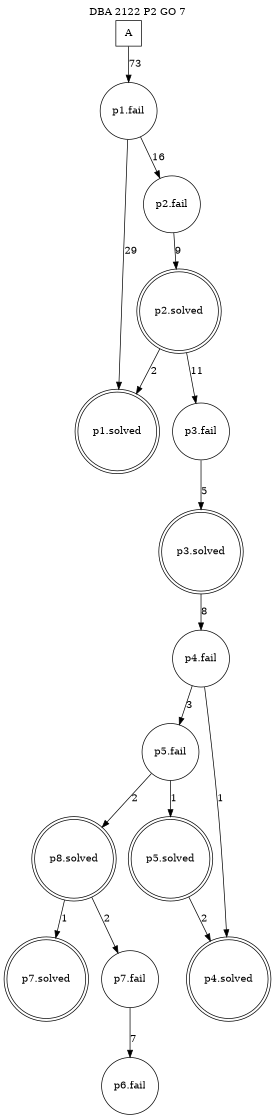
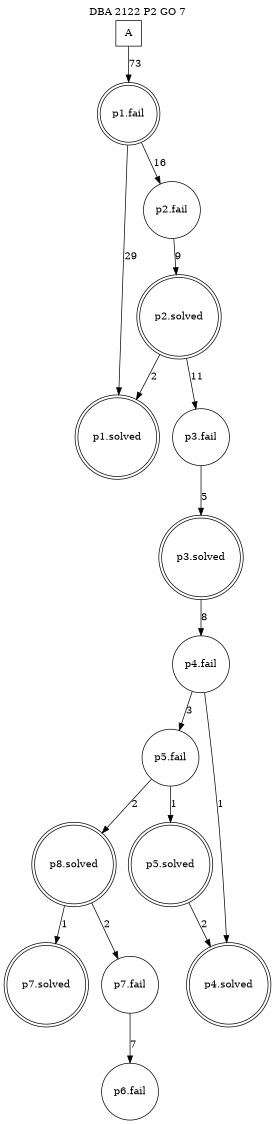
(129, 111) -> (129, 114)
